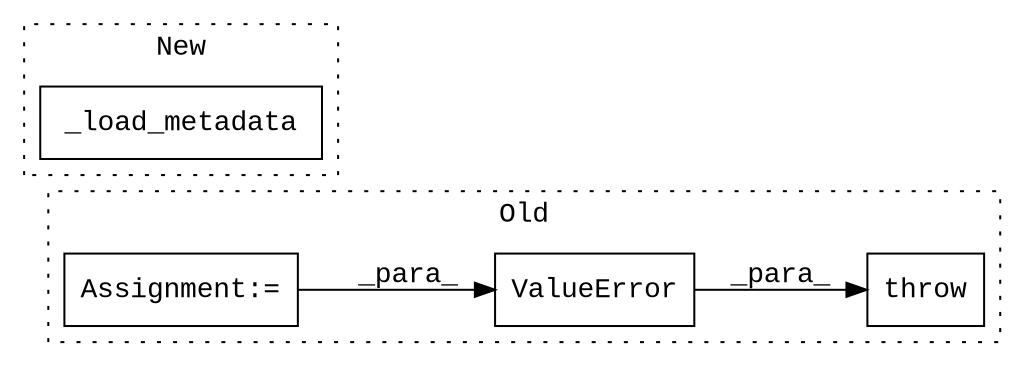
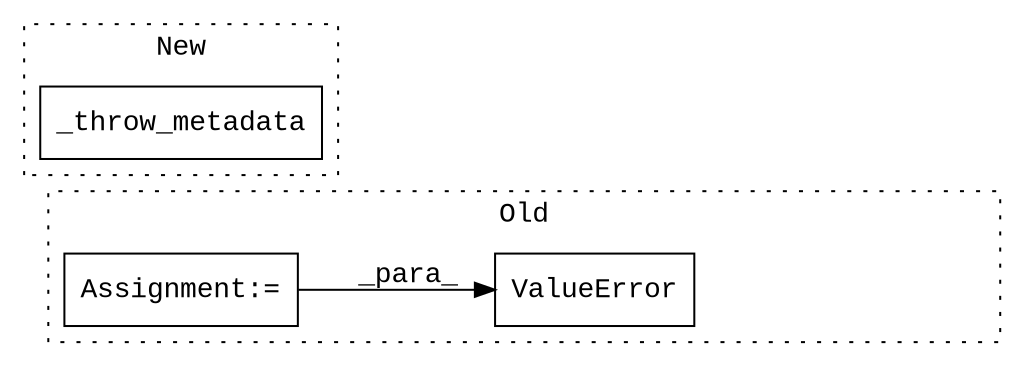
(181, 123) -> (181, 123)
(926, 290) -> none
